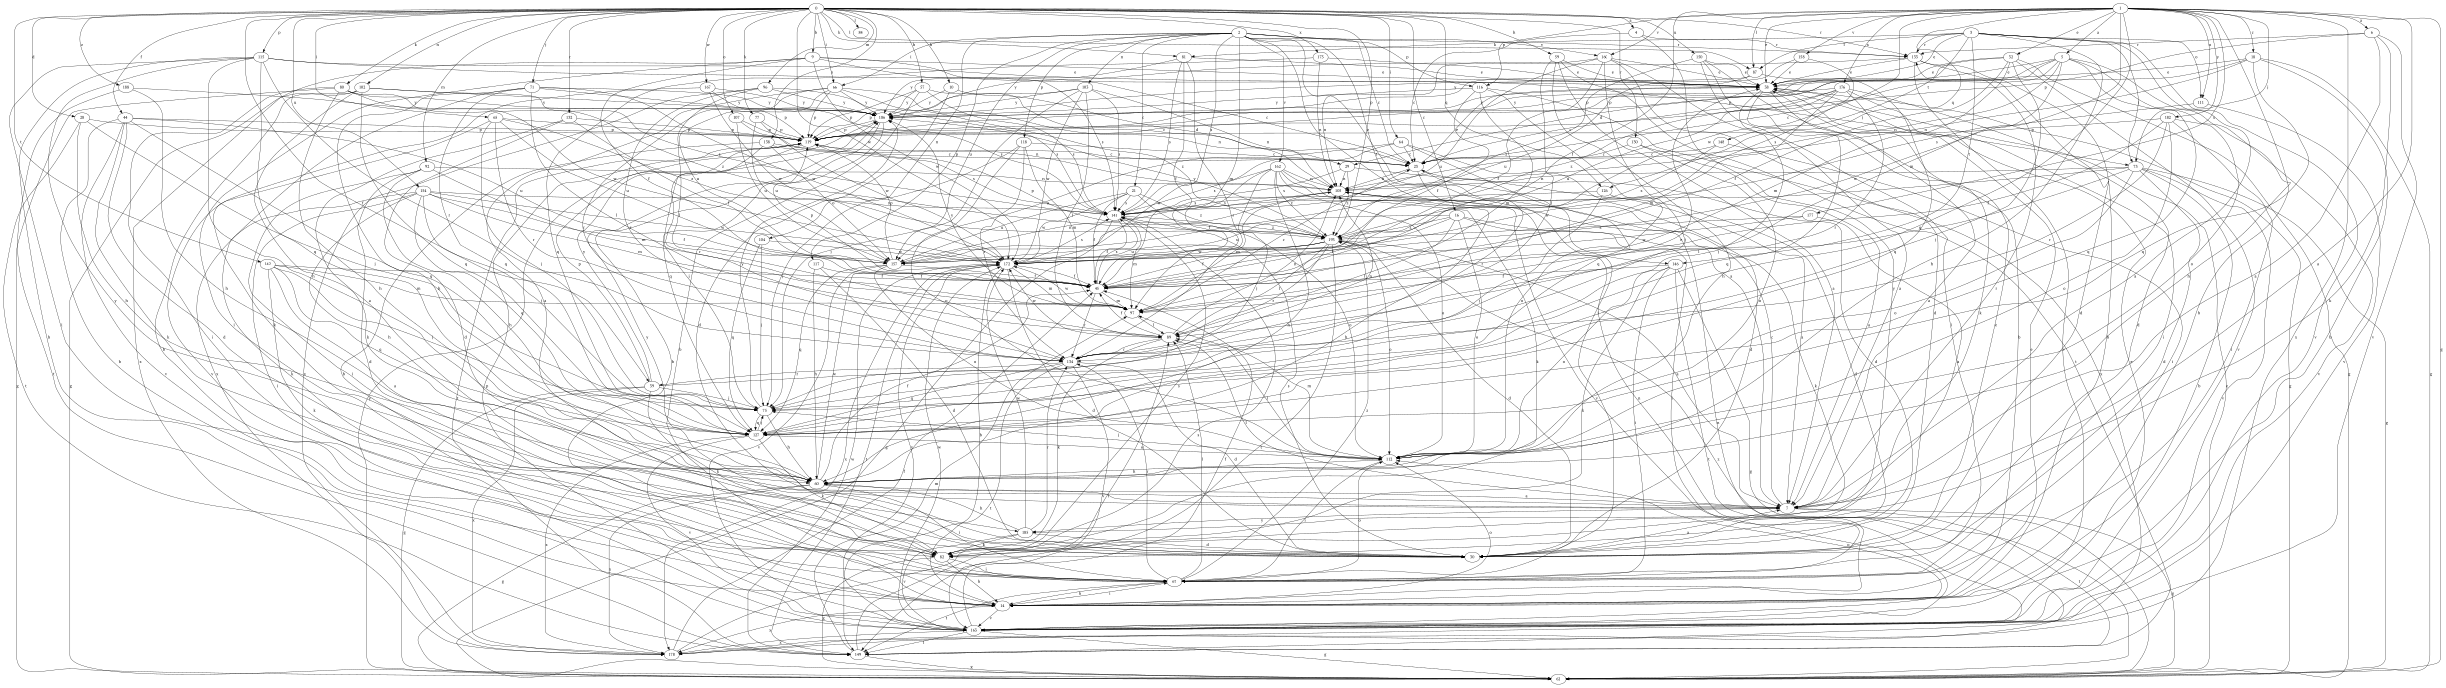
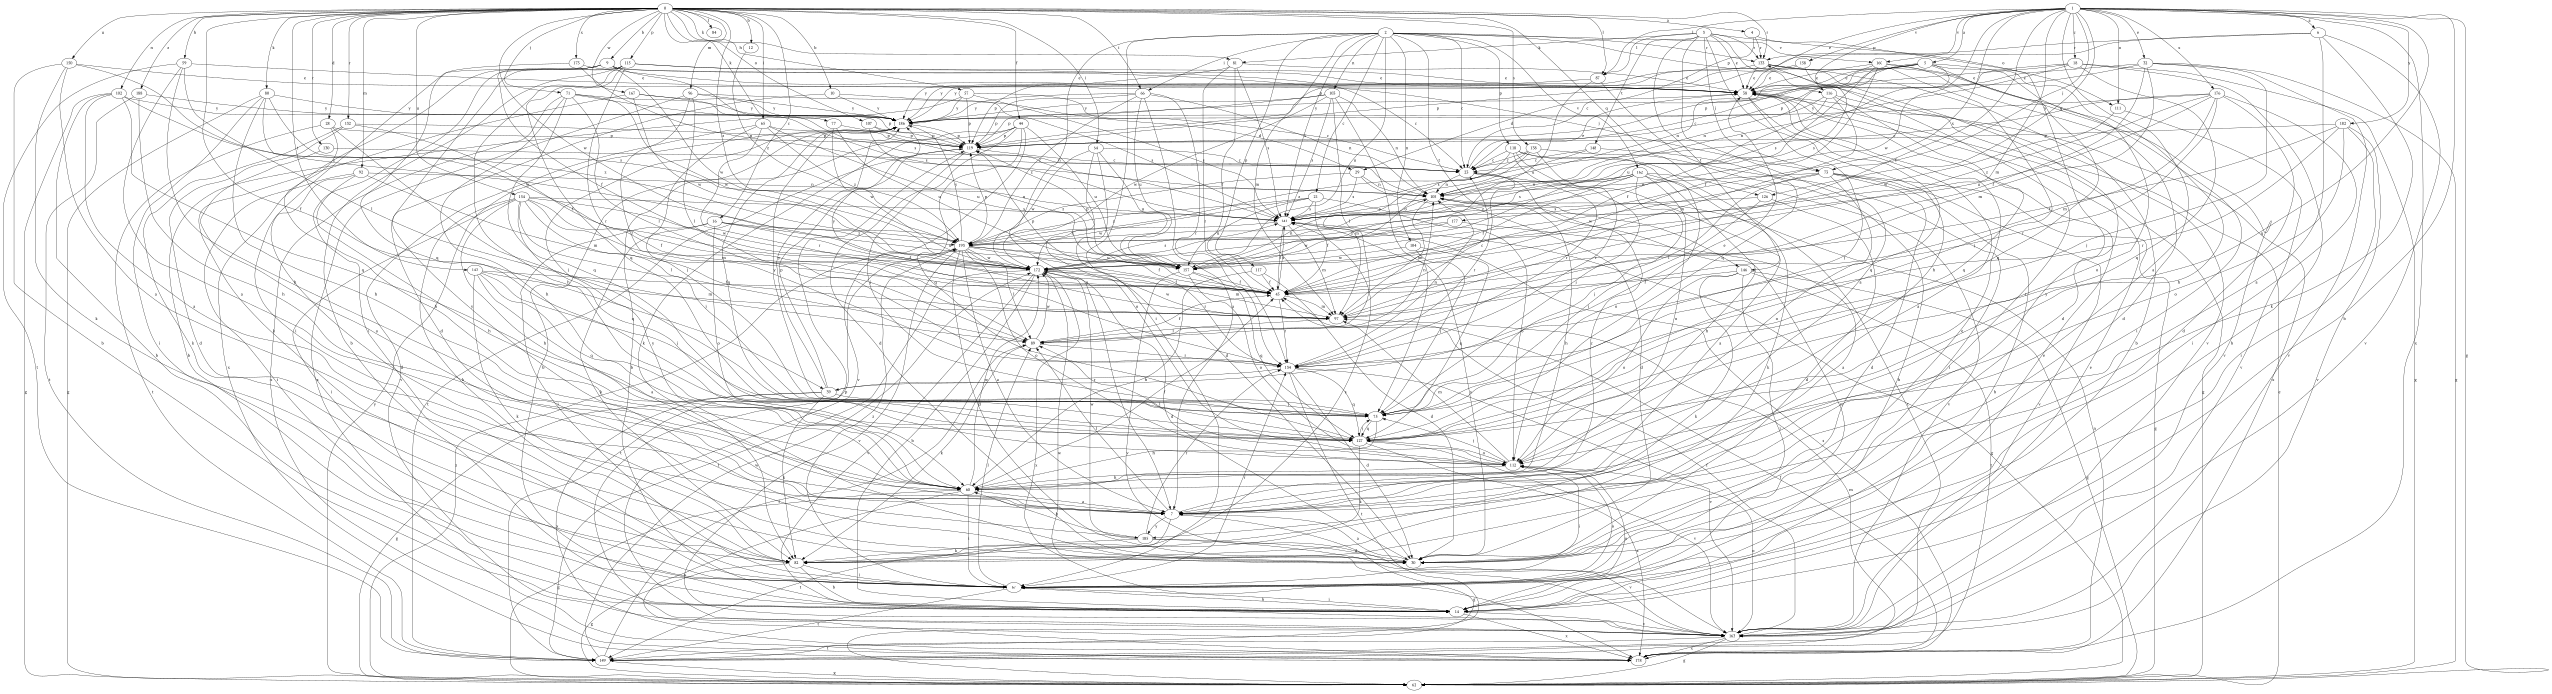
none -> (751, 48)
(1316, 291) -> (764, 293)
(1699, 363) -> none
none -> (972, 617)
none -> (1524, 649)
